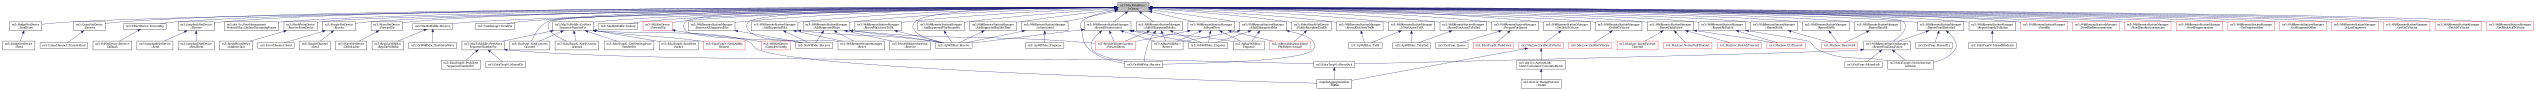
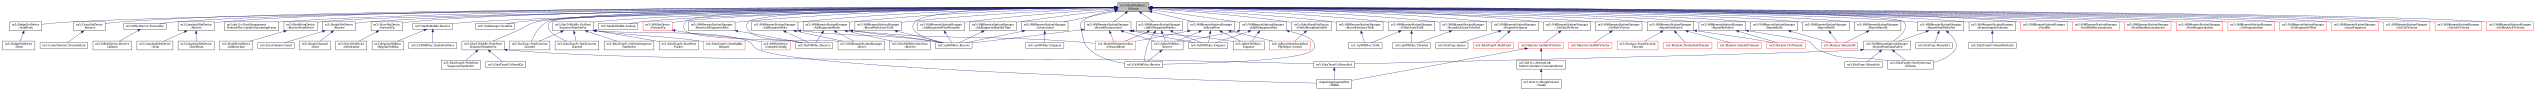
(527, 36) -> (802, 10)
(1105, 57) -> (1153, 57)
